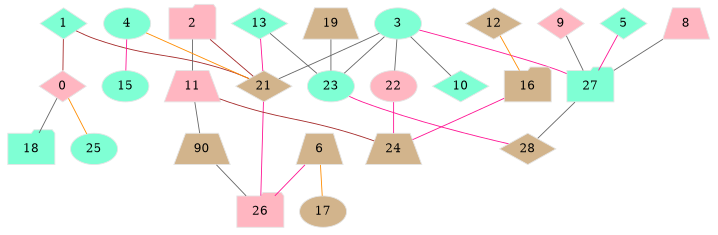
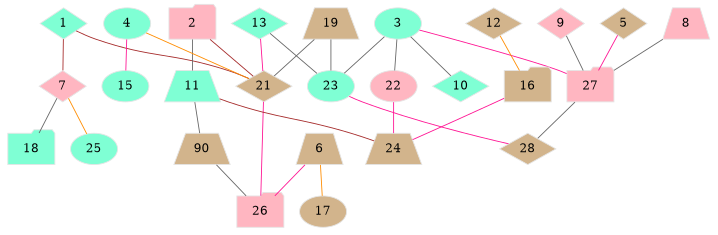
(624, 24) -> (624, 24)
(324, 58) -> (292, 60)
(63, 86) -> (63, 86)
(192, 86) -> (192, 86)
(590, 86) -> (590, 86)
